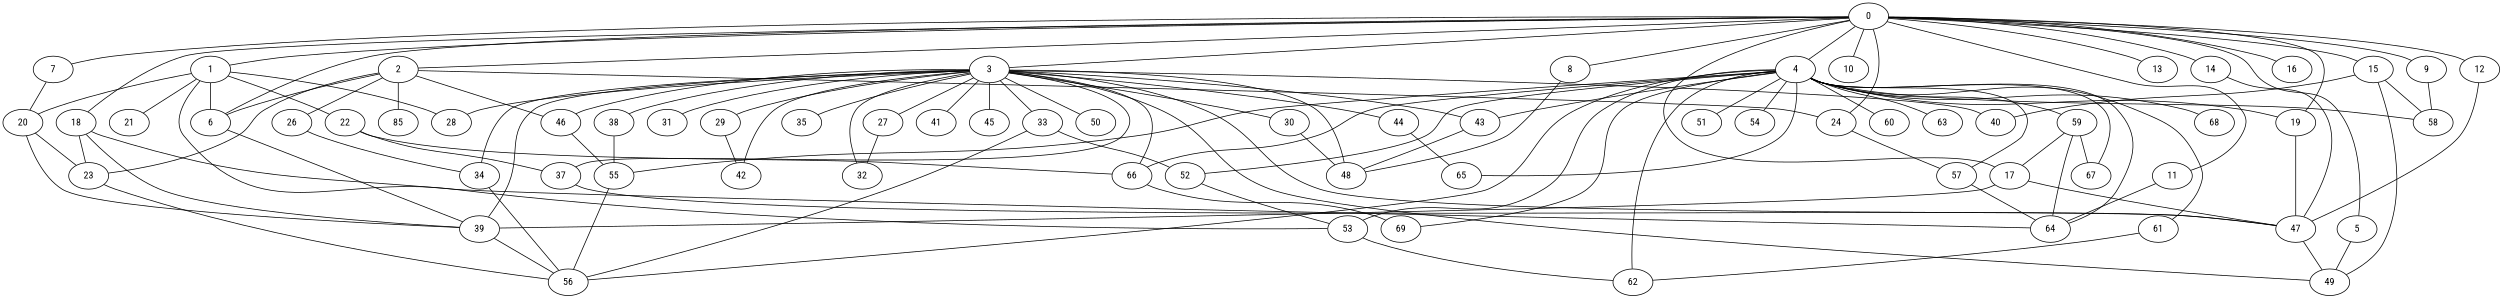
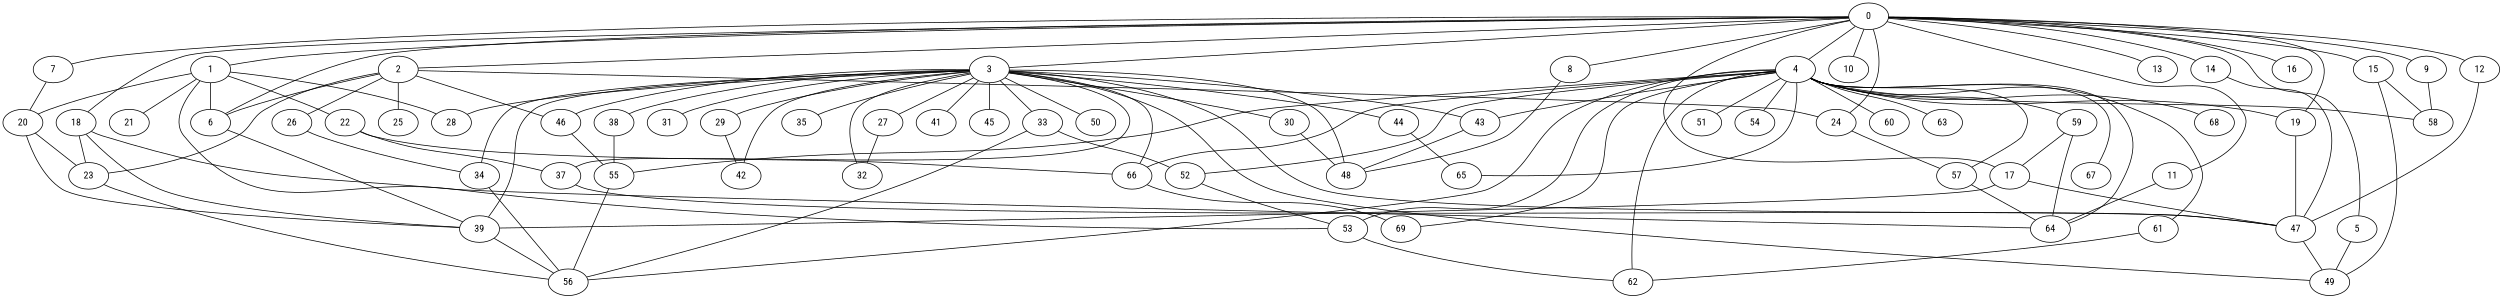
(398, 123) -> (398, 123)
(1996, 123) -> none
(2084, 149) -> none
